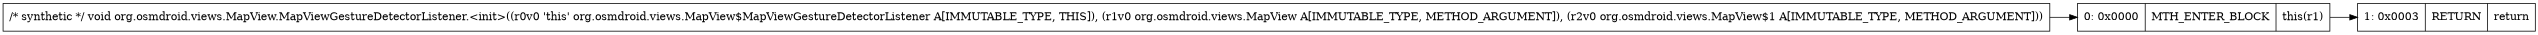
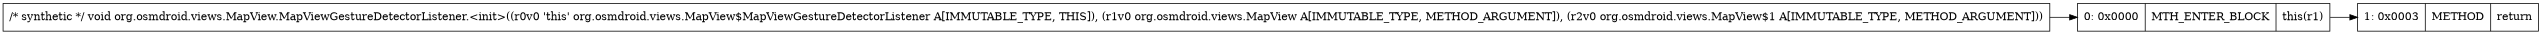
(2456, 17) -> (2458, 17)
